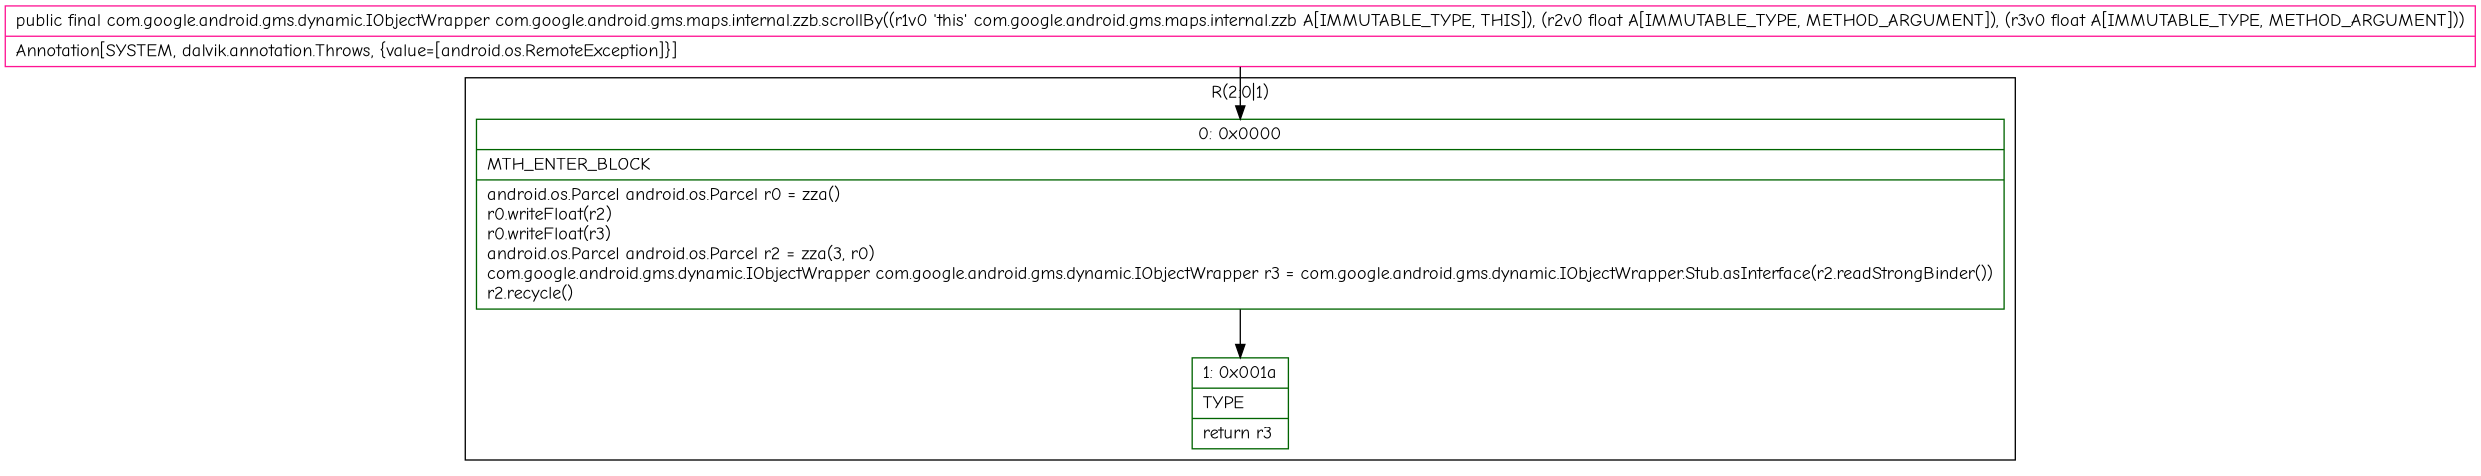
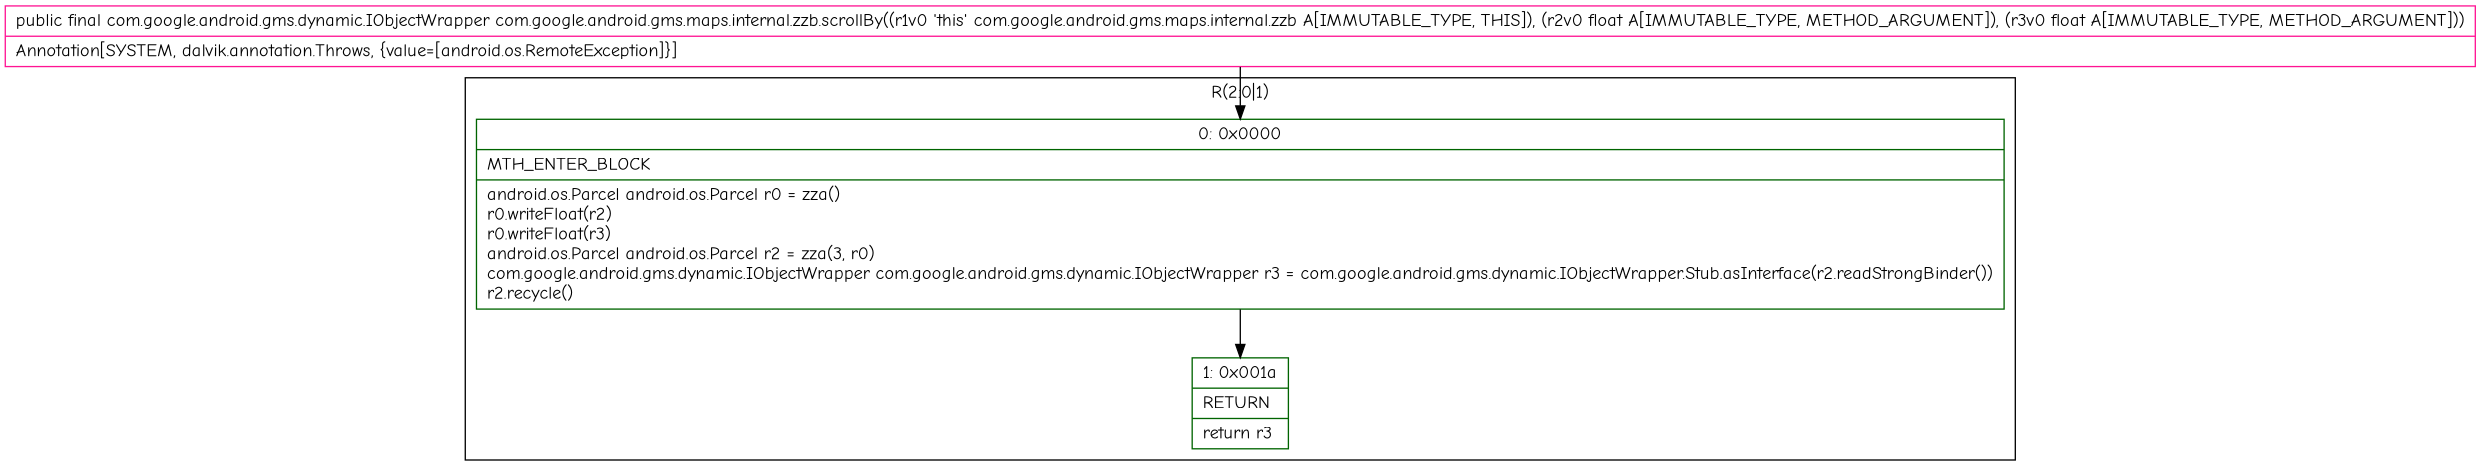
(1224, 403) -> (1237, 403)
